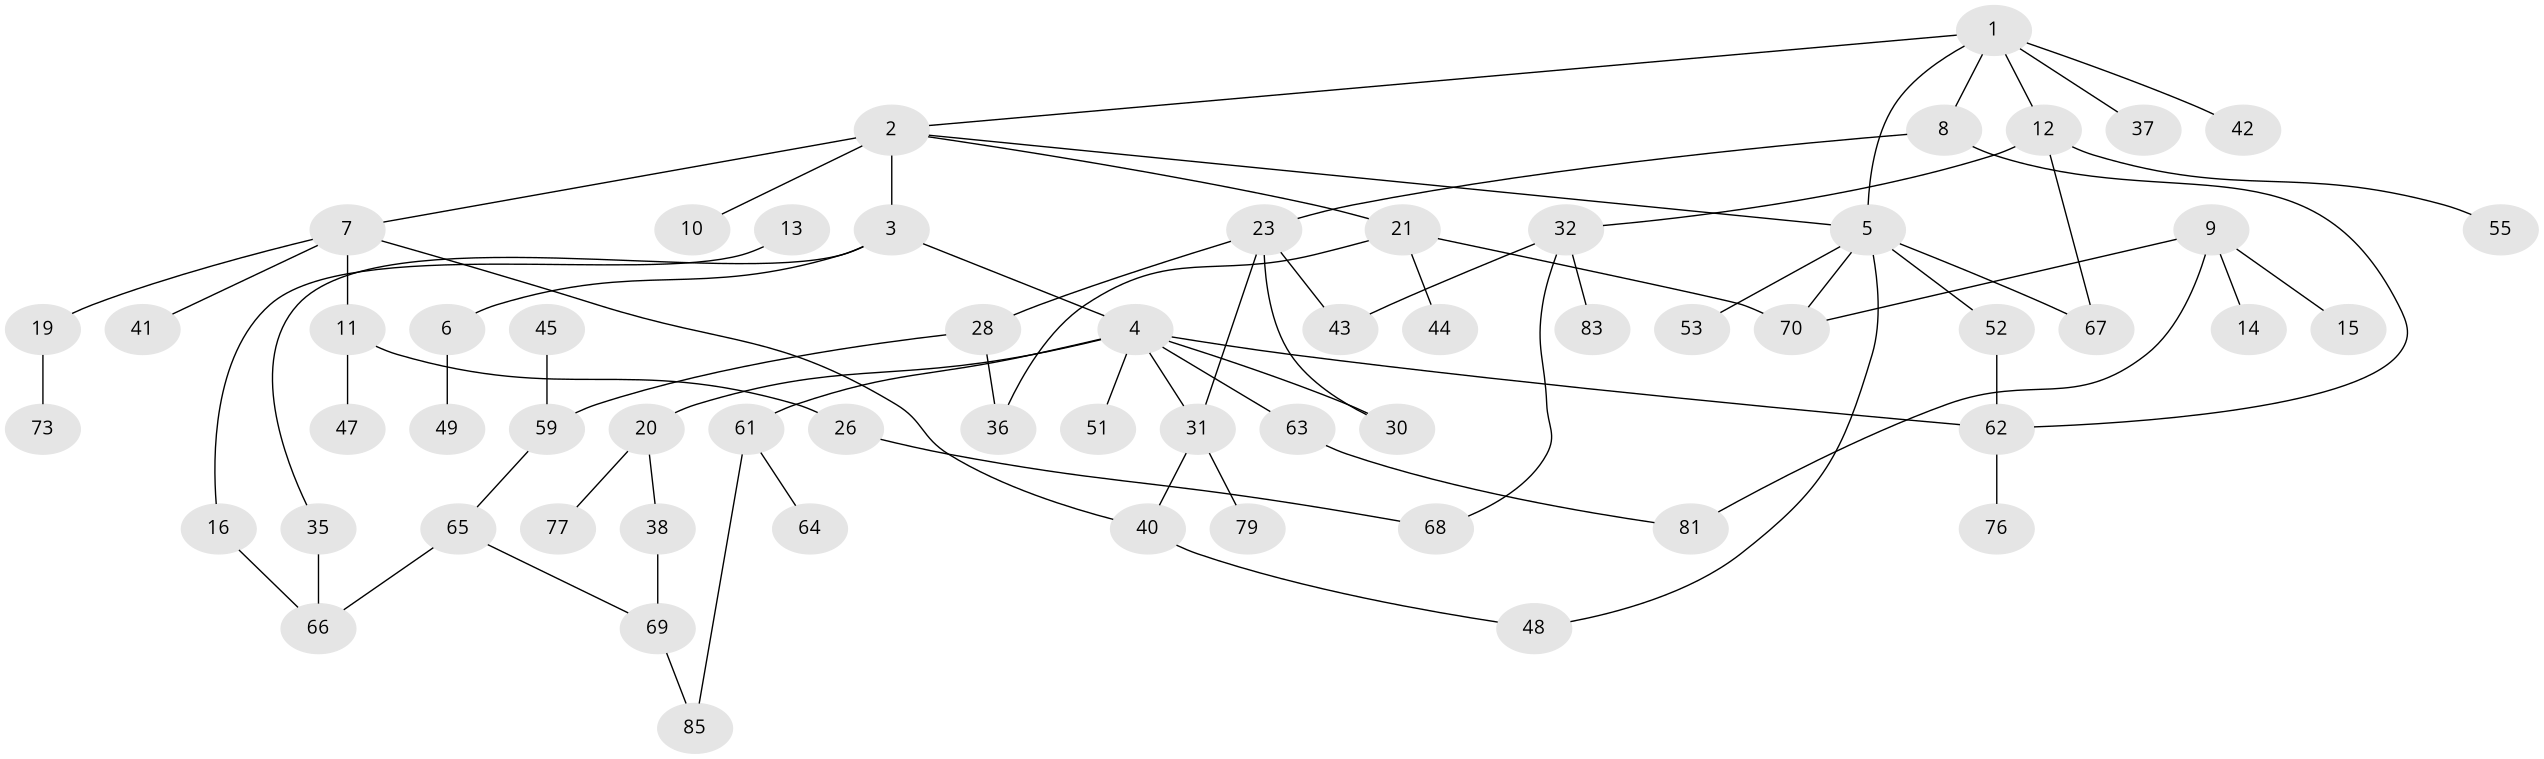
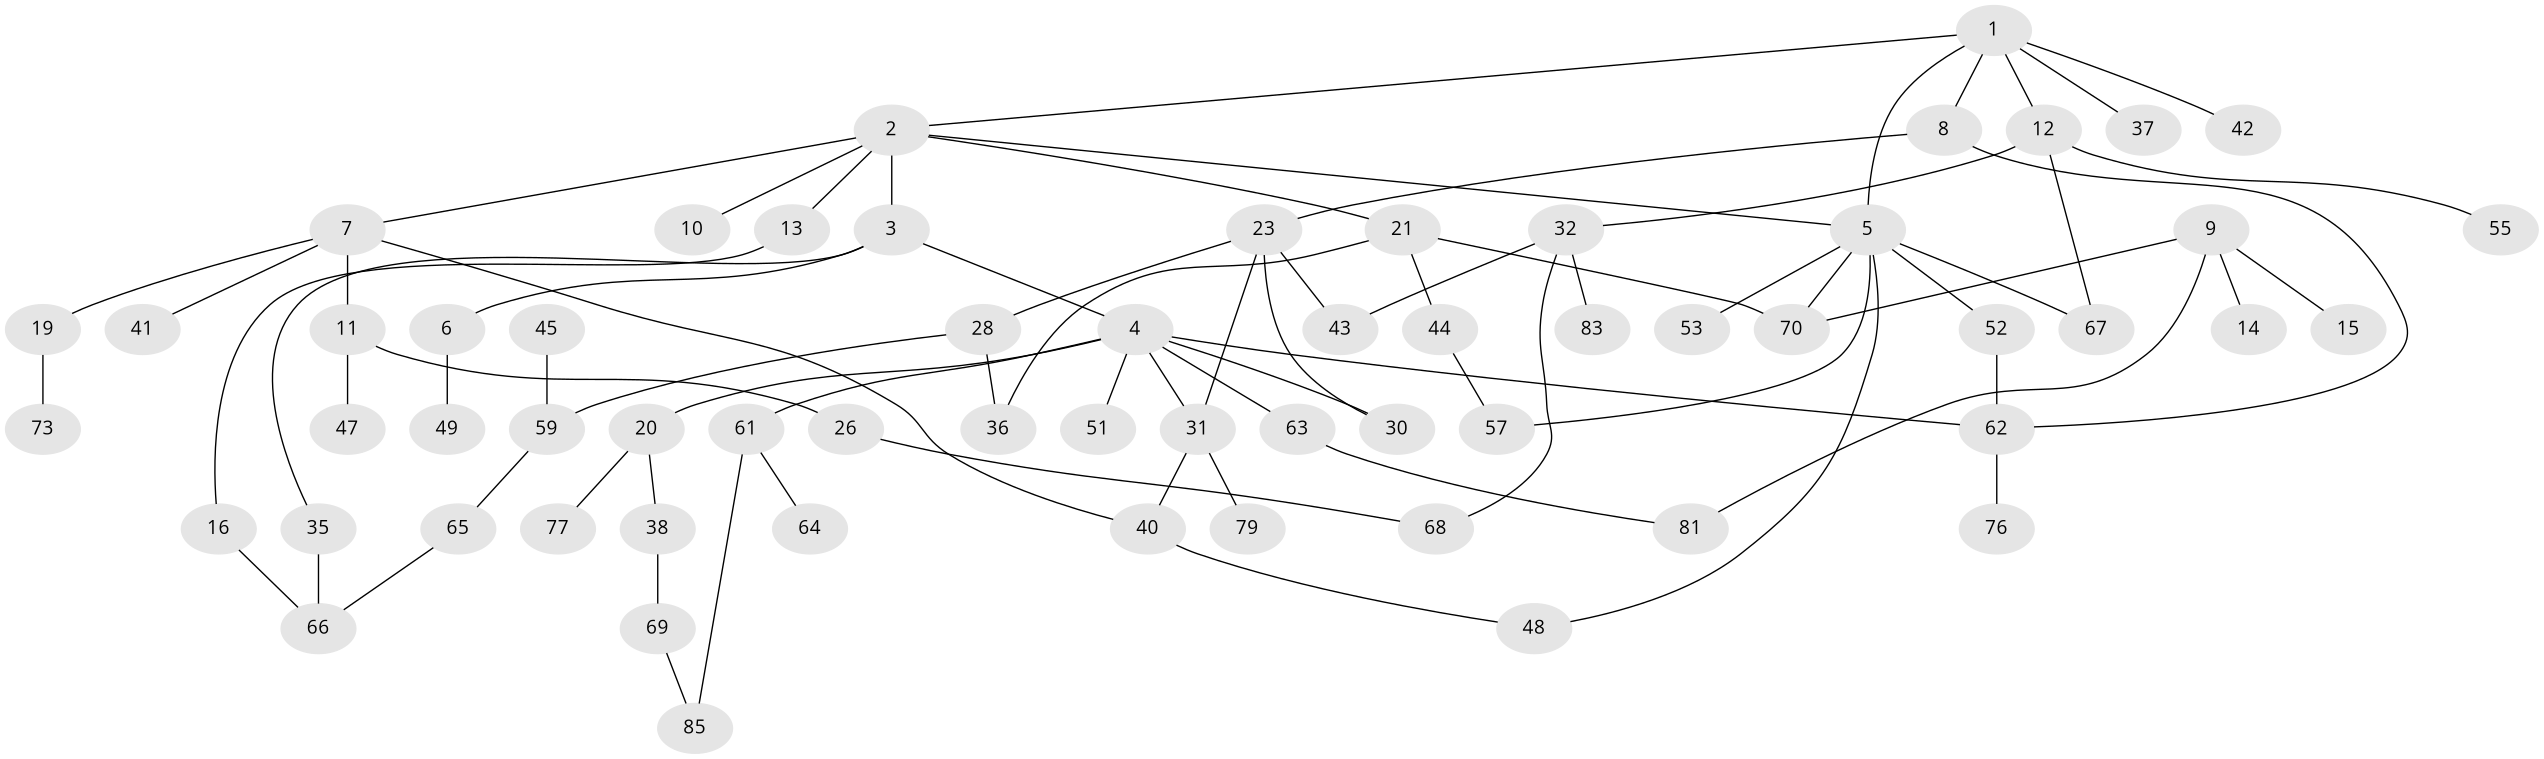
none -> (842, 180)
none -> (1497, 429)
(558, 579) -> none
